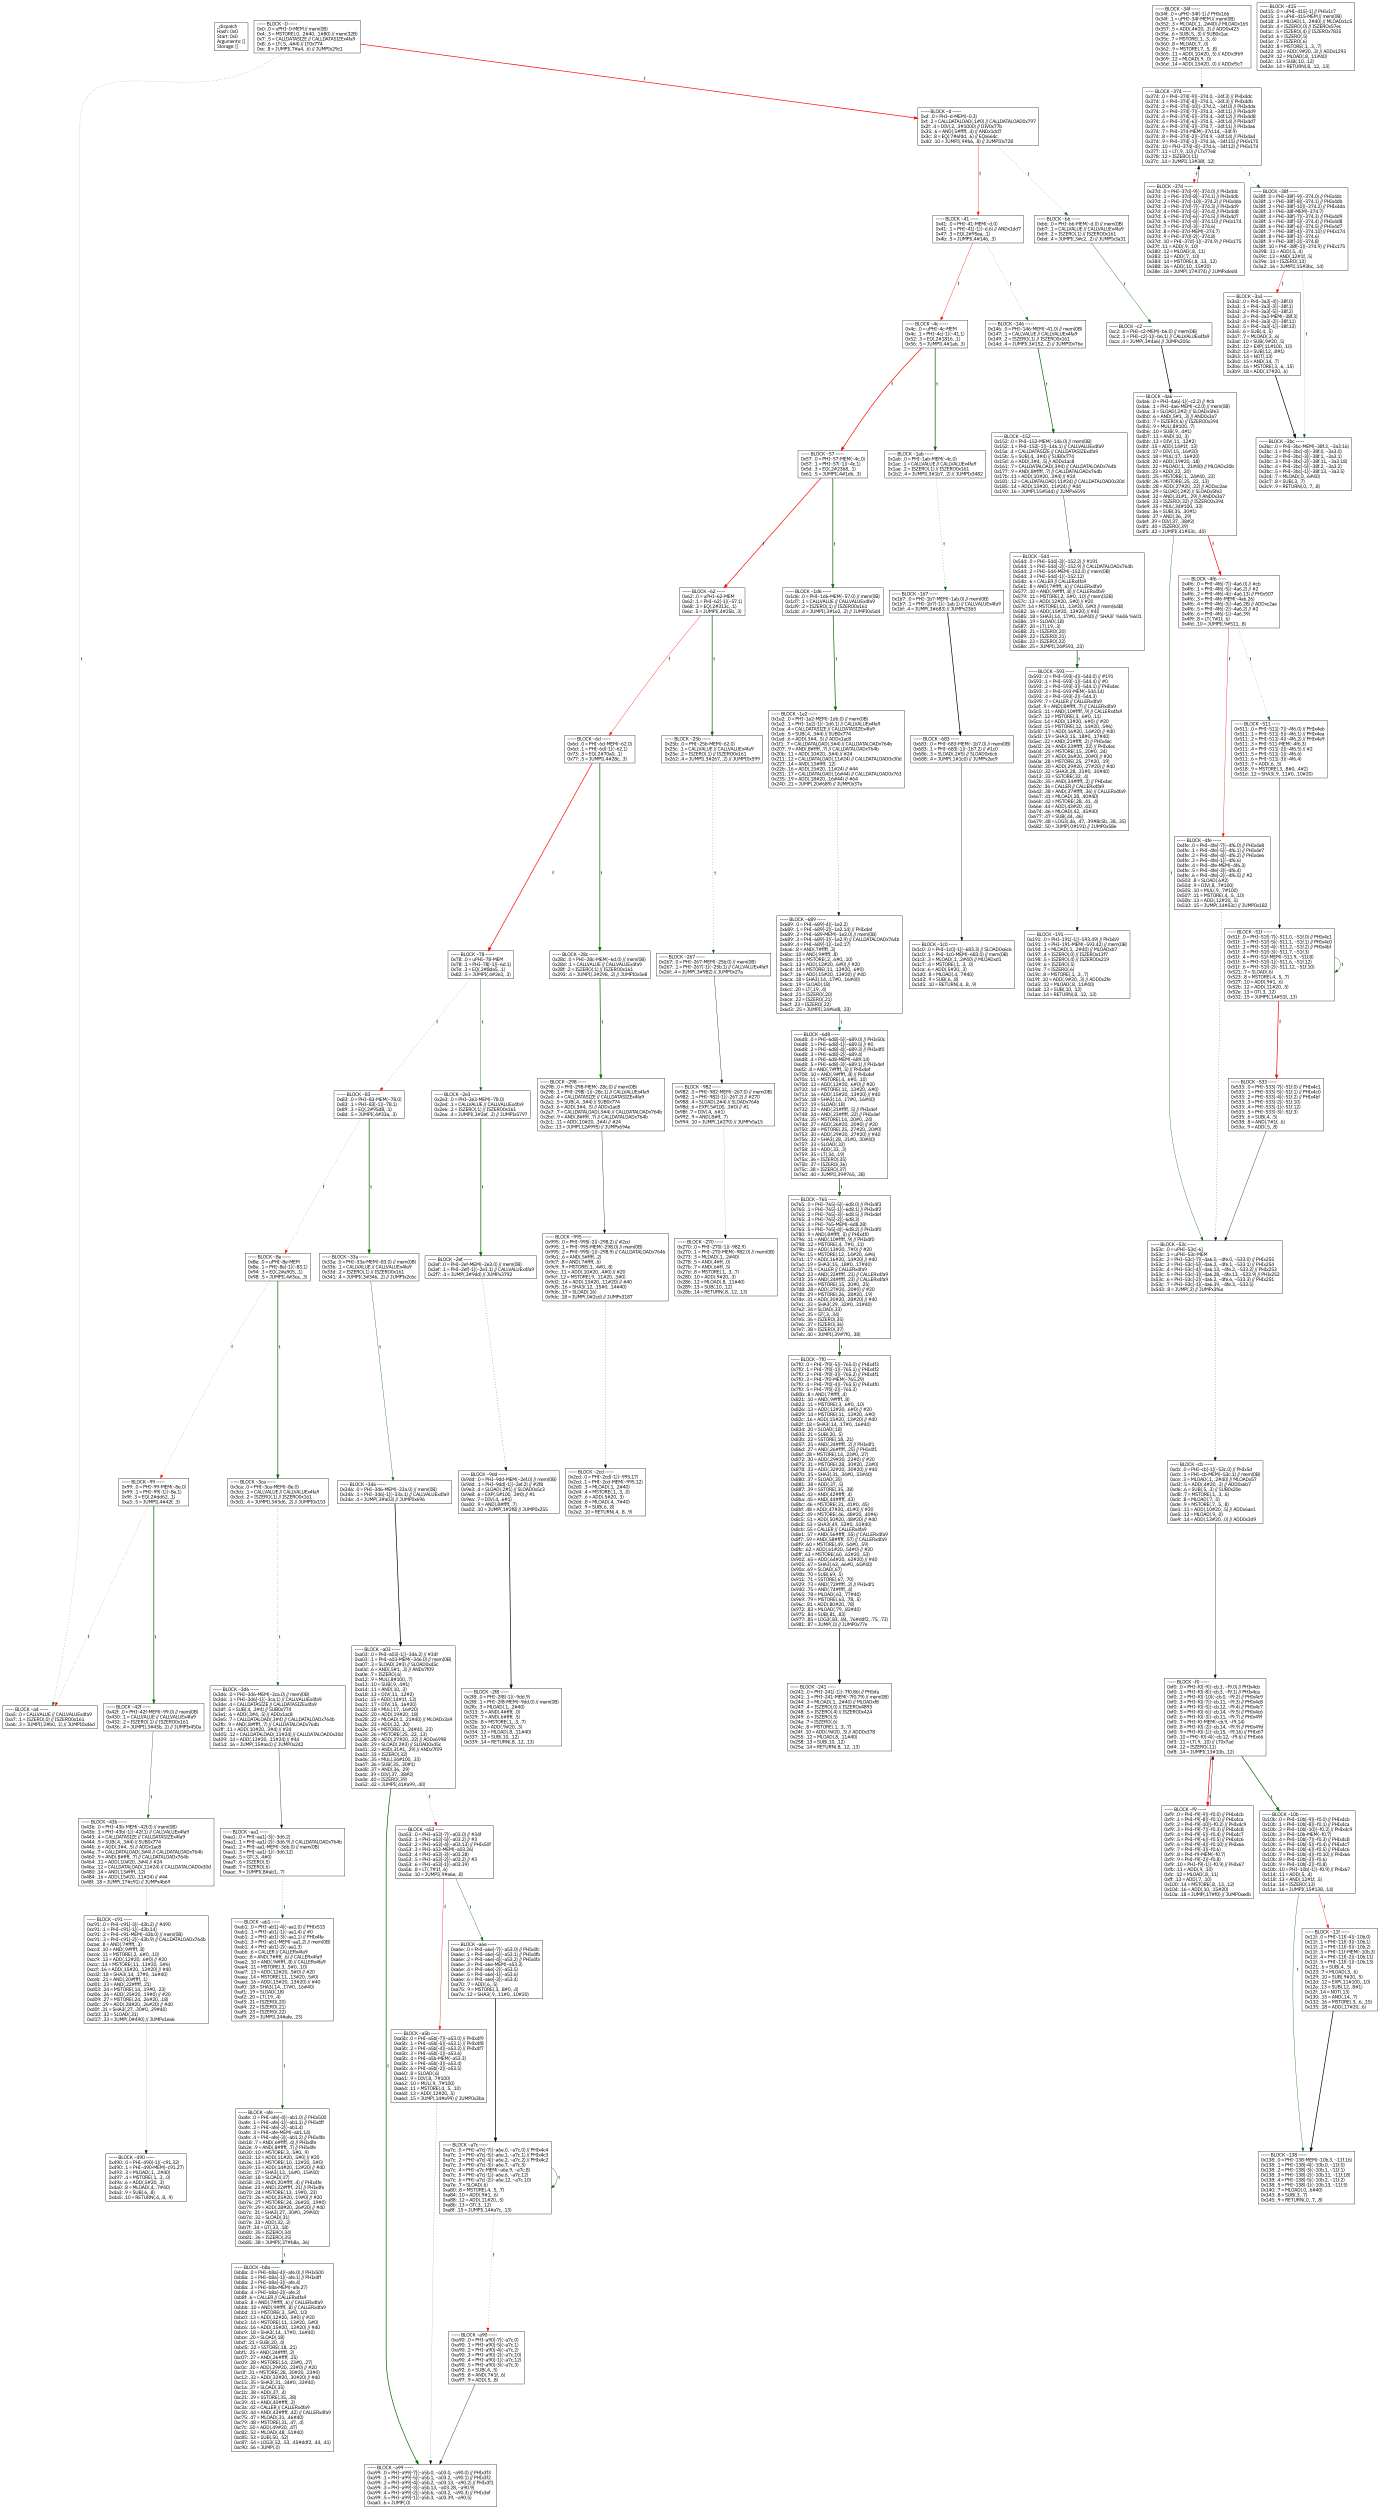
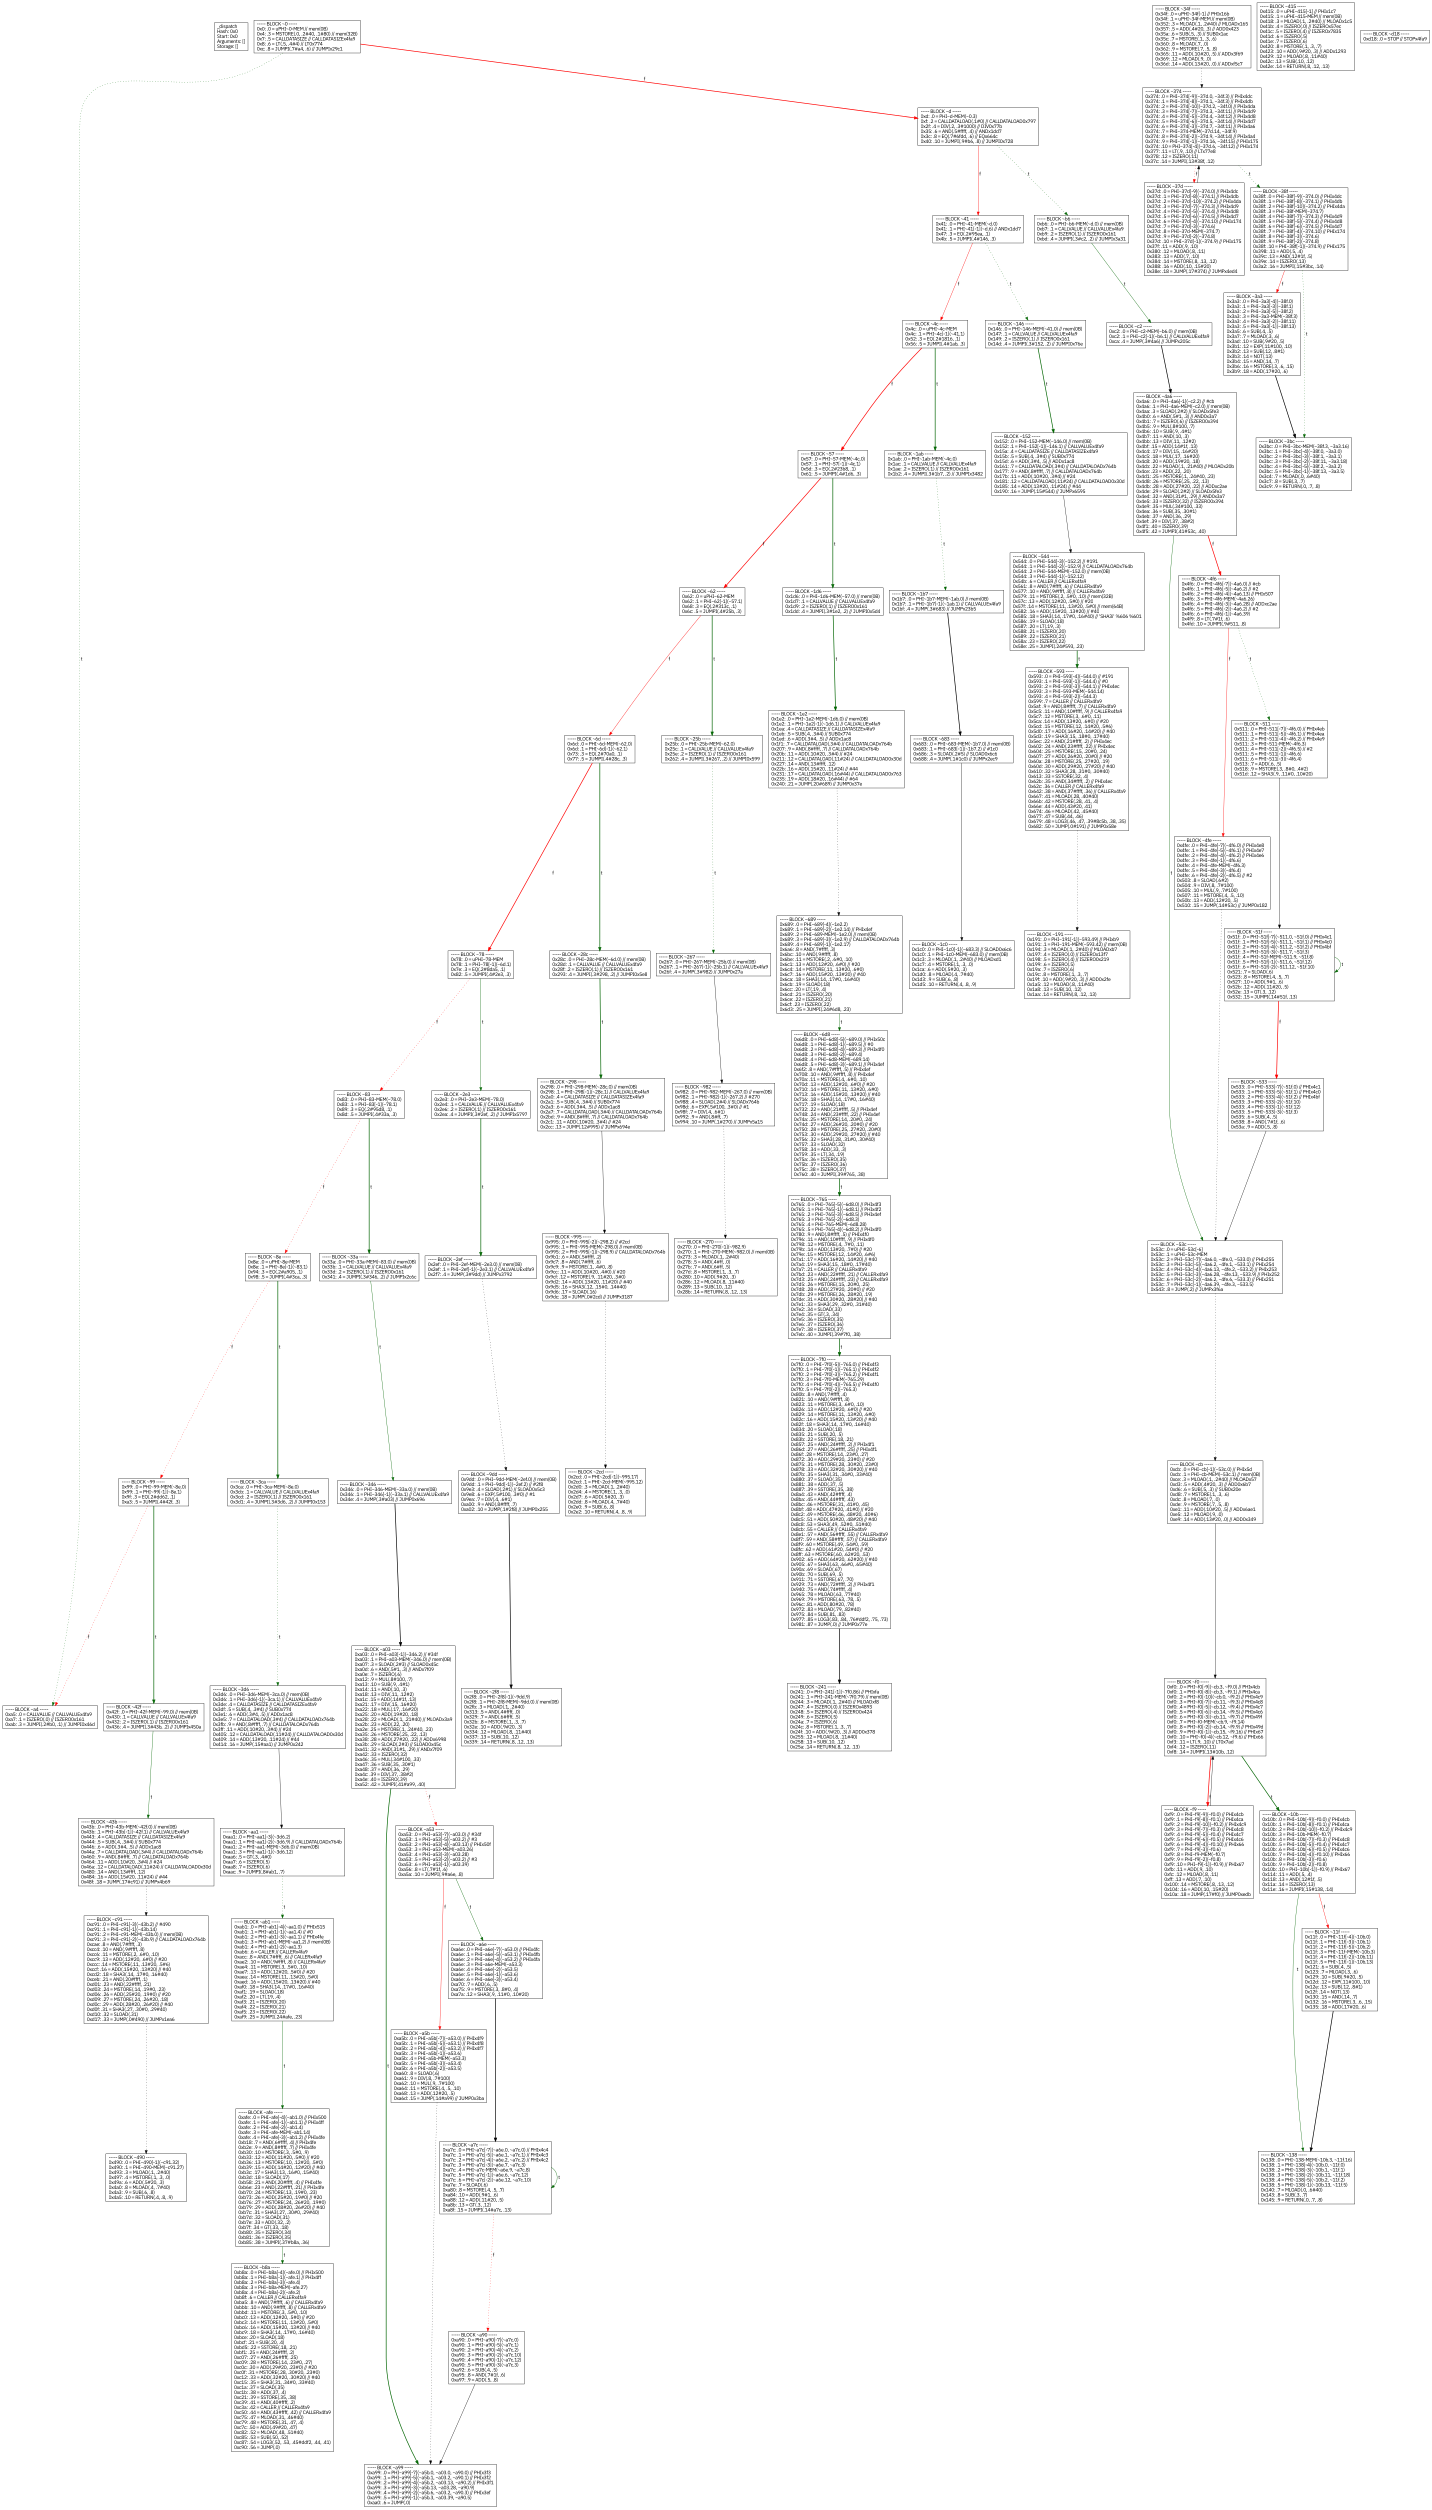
none -> (1395, 37)
